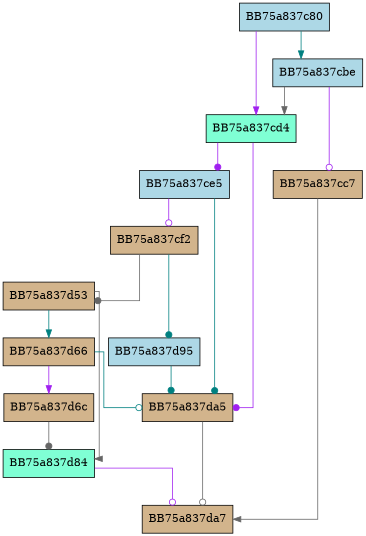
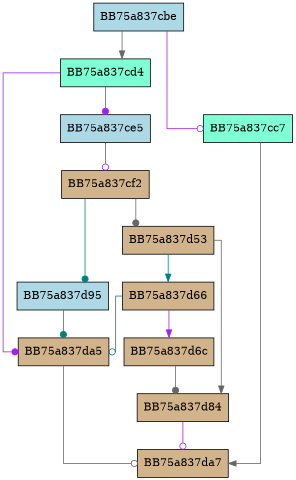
(284, 17) -> none
(318, 184) -> (248, 129)
(215, 293) -> none
(49, 463) -> (183, 408)
